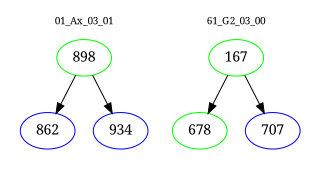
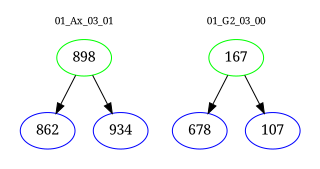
(236, 22) -> (236, 22)
(200, 131) -> (200, 131)
(273, 131) -> (273, 131)
